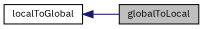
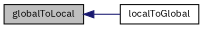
(106, 14) -> (107, 14)
